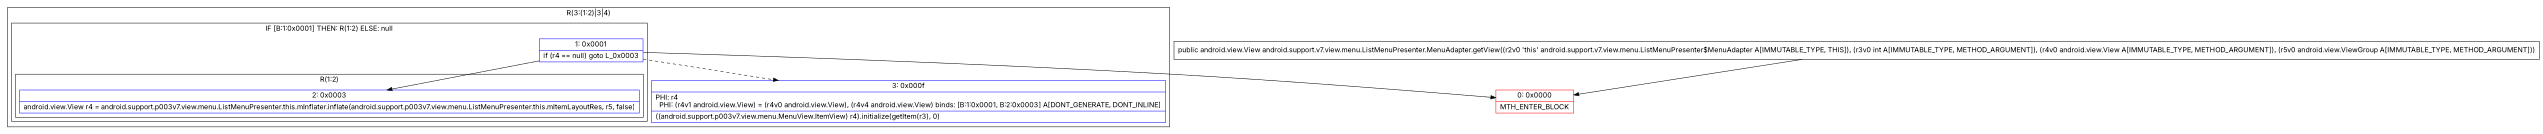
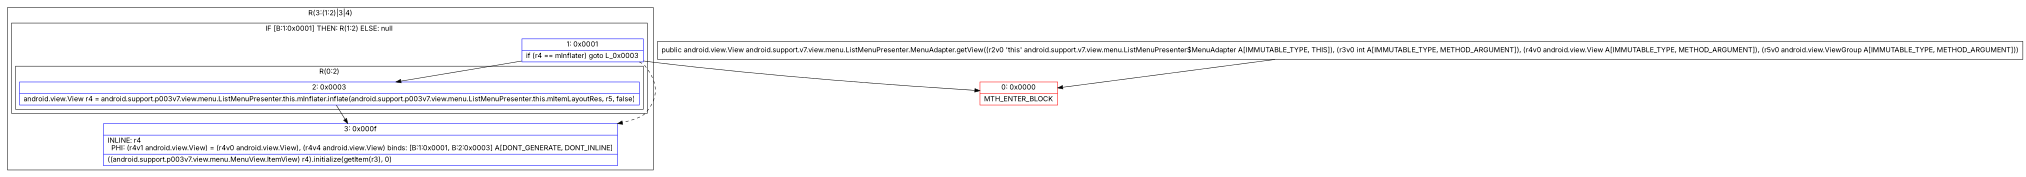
(591, 56) -> (583, 56)
(329, 80) -> (329, 72)
(668, 98) -> (125, 141)
none -> (341, 112)
